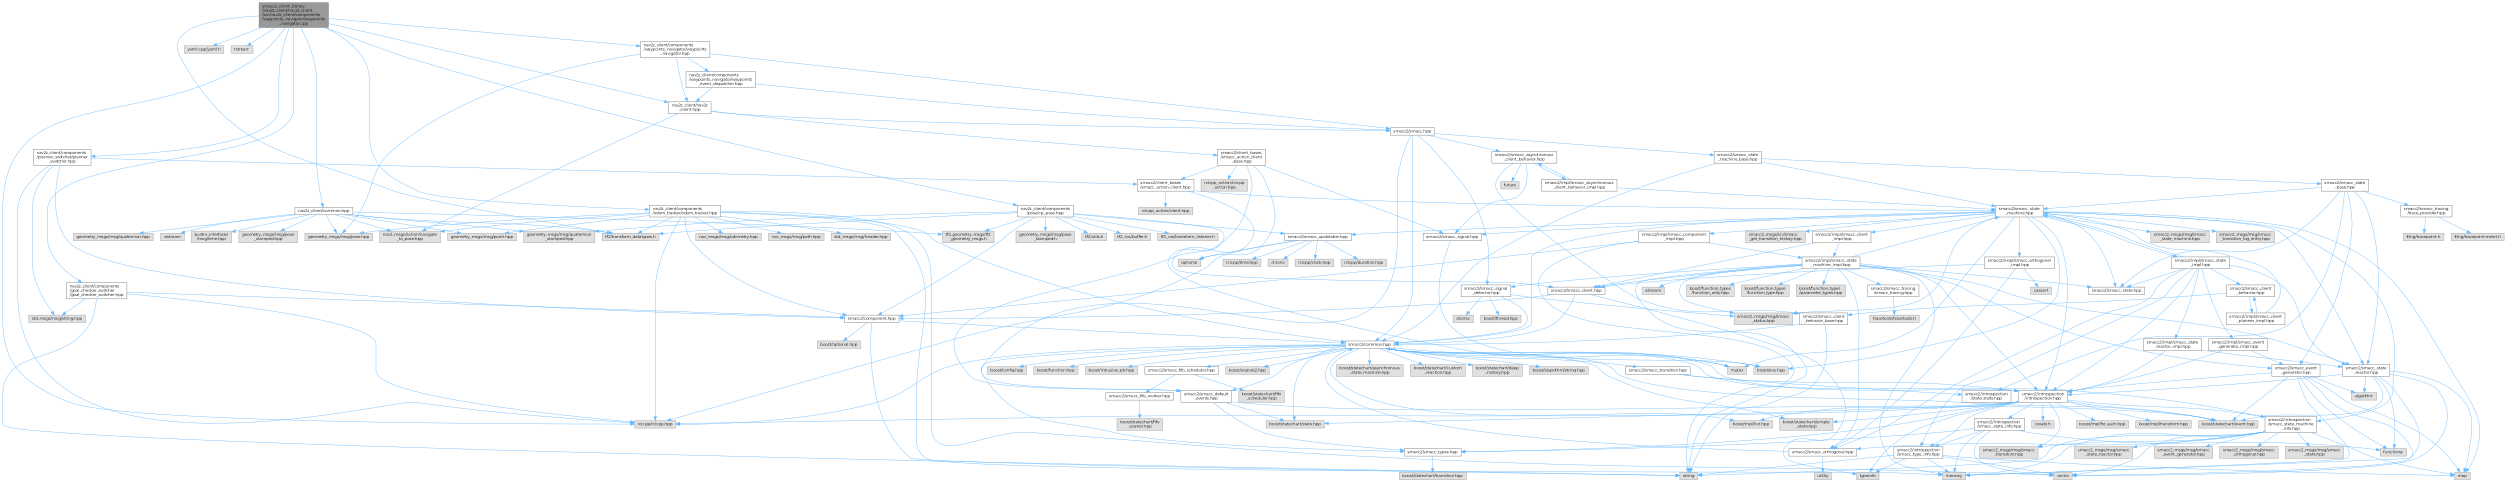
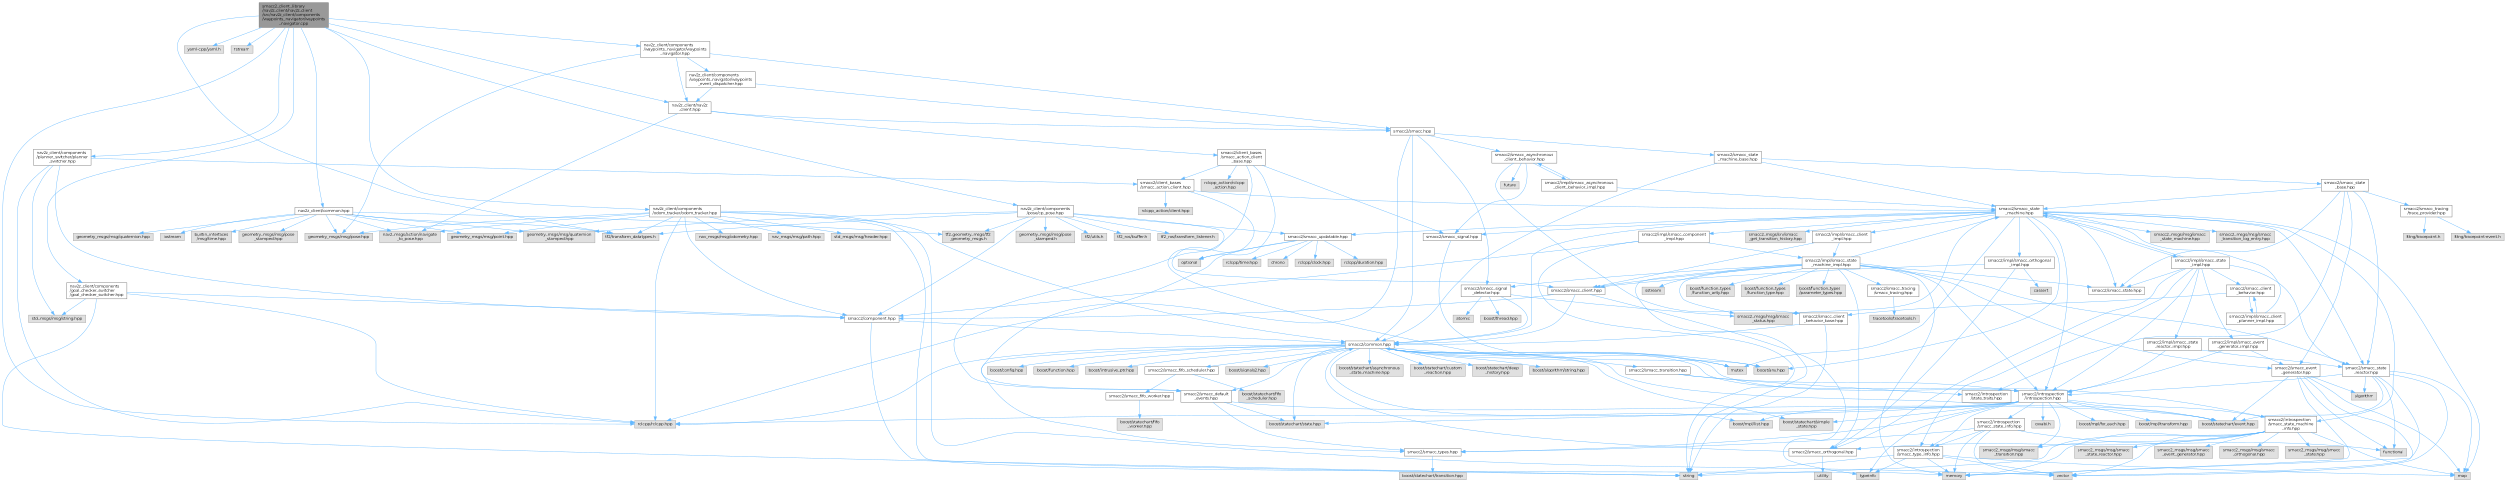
(839, 345) -> none
(2171, 381) -> none
